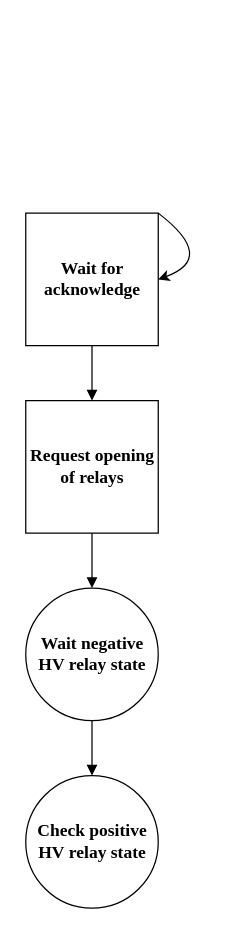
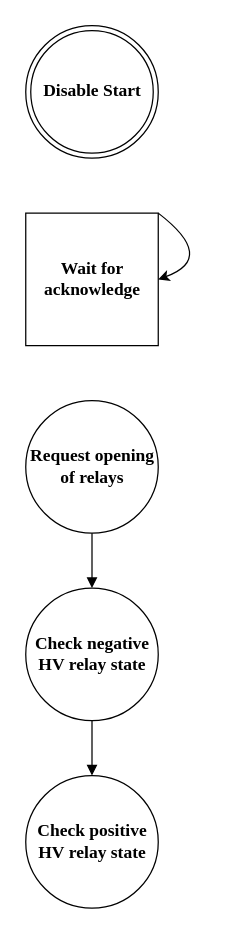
none -> (92, 92)
(92, 368) -> none
(92, 467) -> (92, 467)
(93, 654) -> (93, 654)
